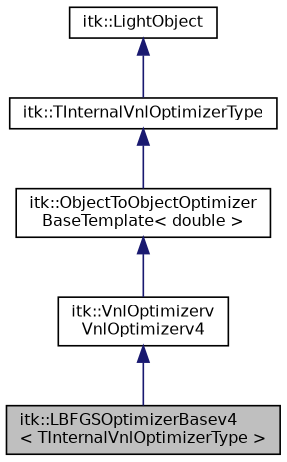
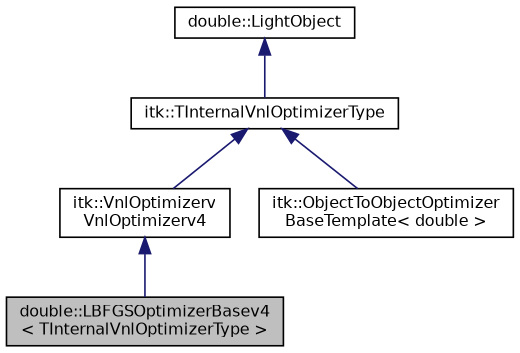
(143, 23) -> (265, 23)
(143, 276) -> (204, 164)
(143, 430) -> (145, 321)
